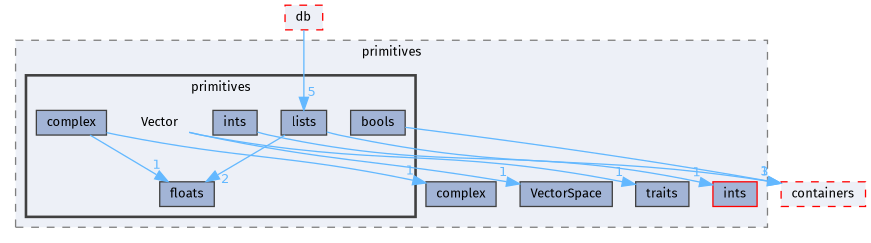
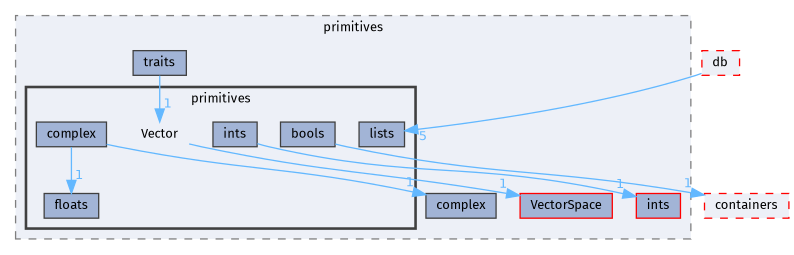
(406, 157) -> (160, 96)
(547, 161) -> none
(238, 163) -> none
(566, 194) -> (566, 206)
